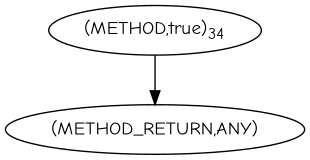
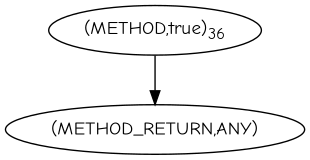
(217, 28) -> (217, 28)
